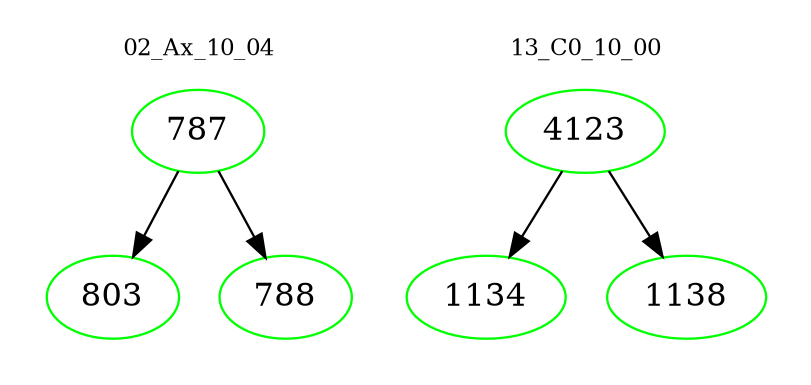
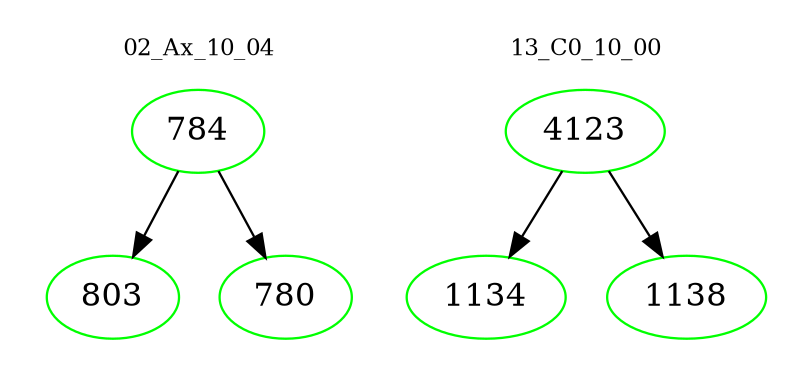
(198, 131) -> (198, 131)
(286, 297) -> (286, 297)
